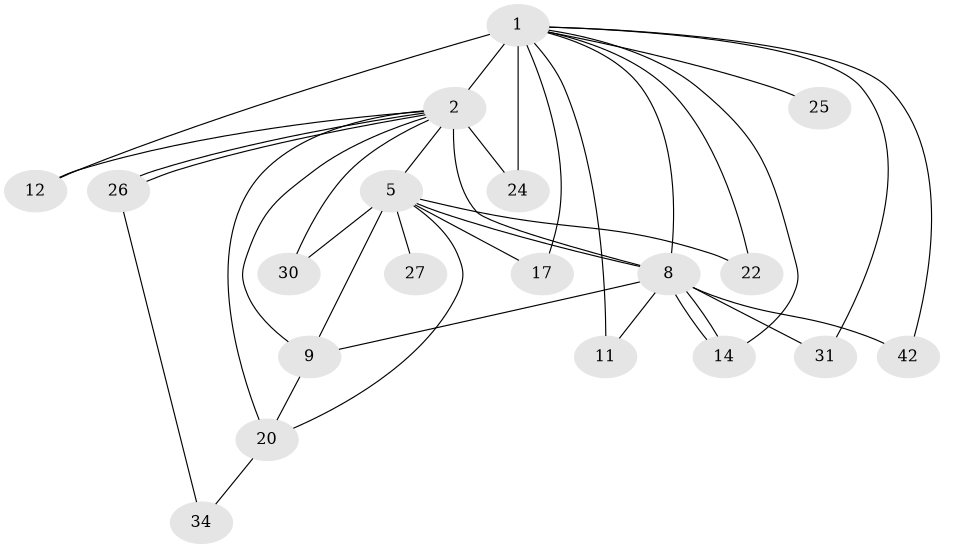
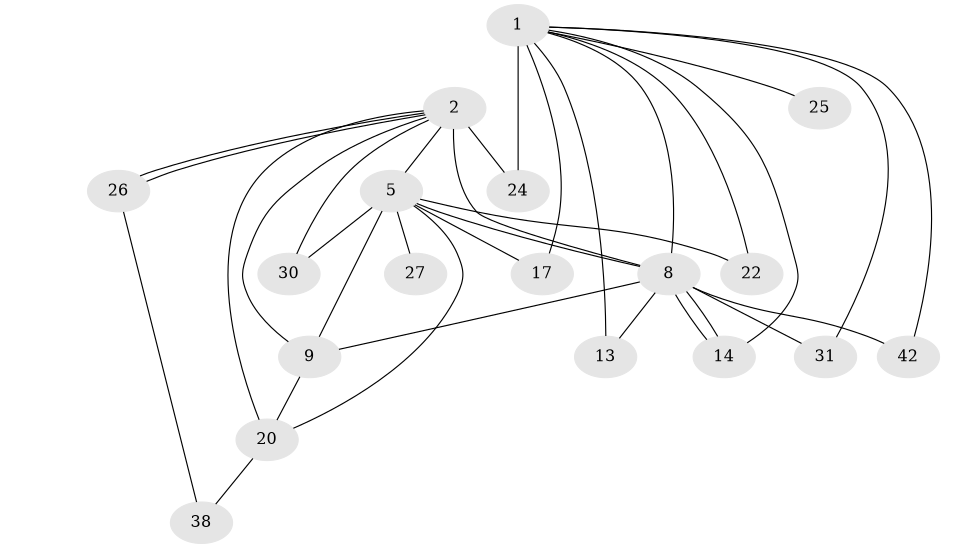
(486, 67) -> none
(36, 191) -> none
(606, 357) -> (606, 357)
(201, 523) -> (201, 523)
